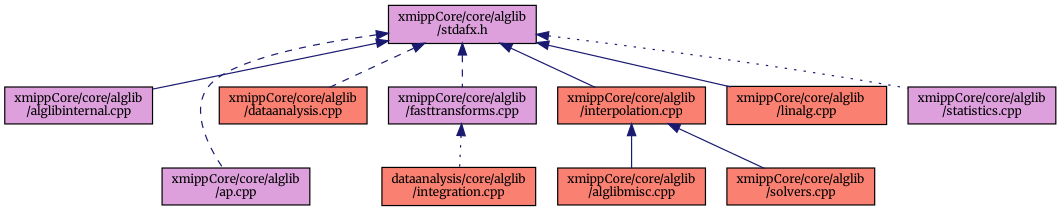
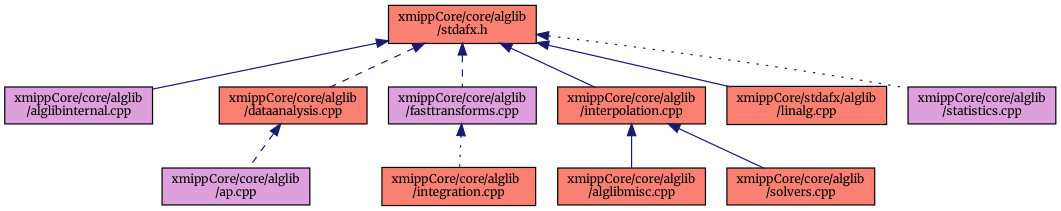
(462, 24) -> (462, 24)
(253, 61) -> (261, 151)
(807, 105) -> (807, 105)
(459, 186) -> (459, 186)
